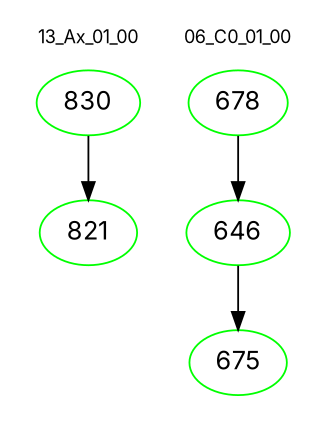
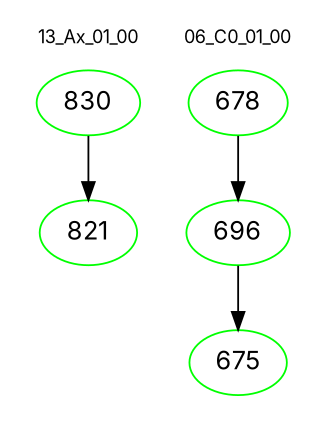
(238, 233) -> (238, 233)
